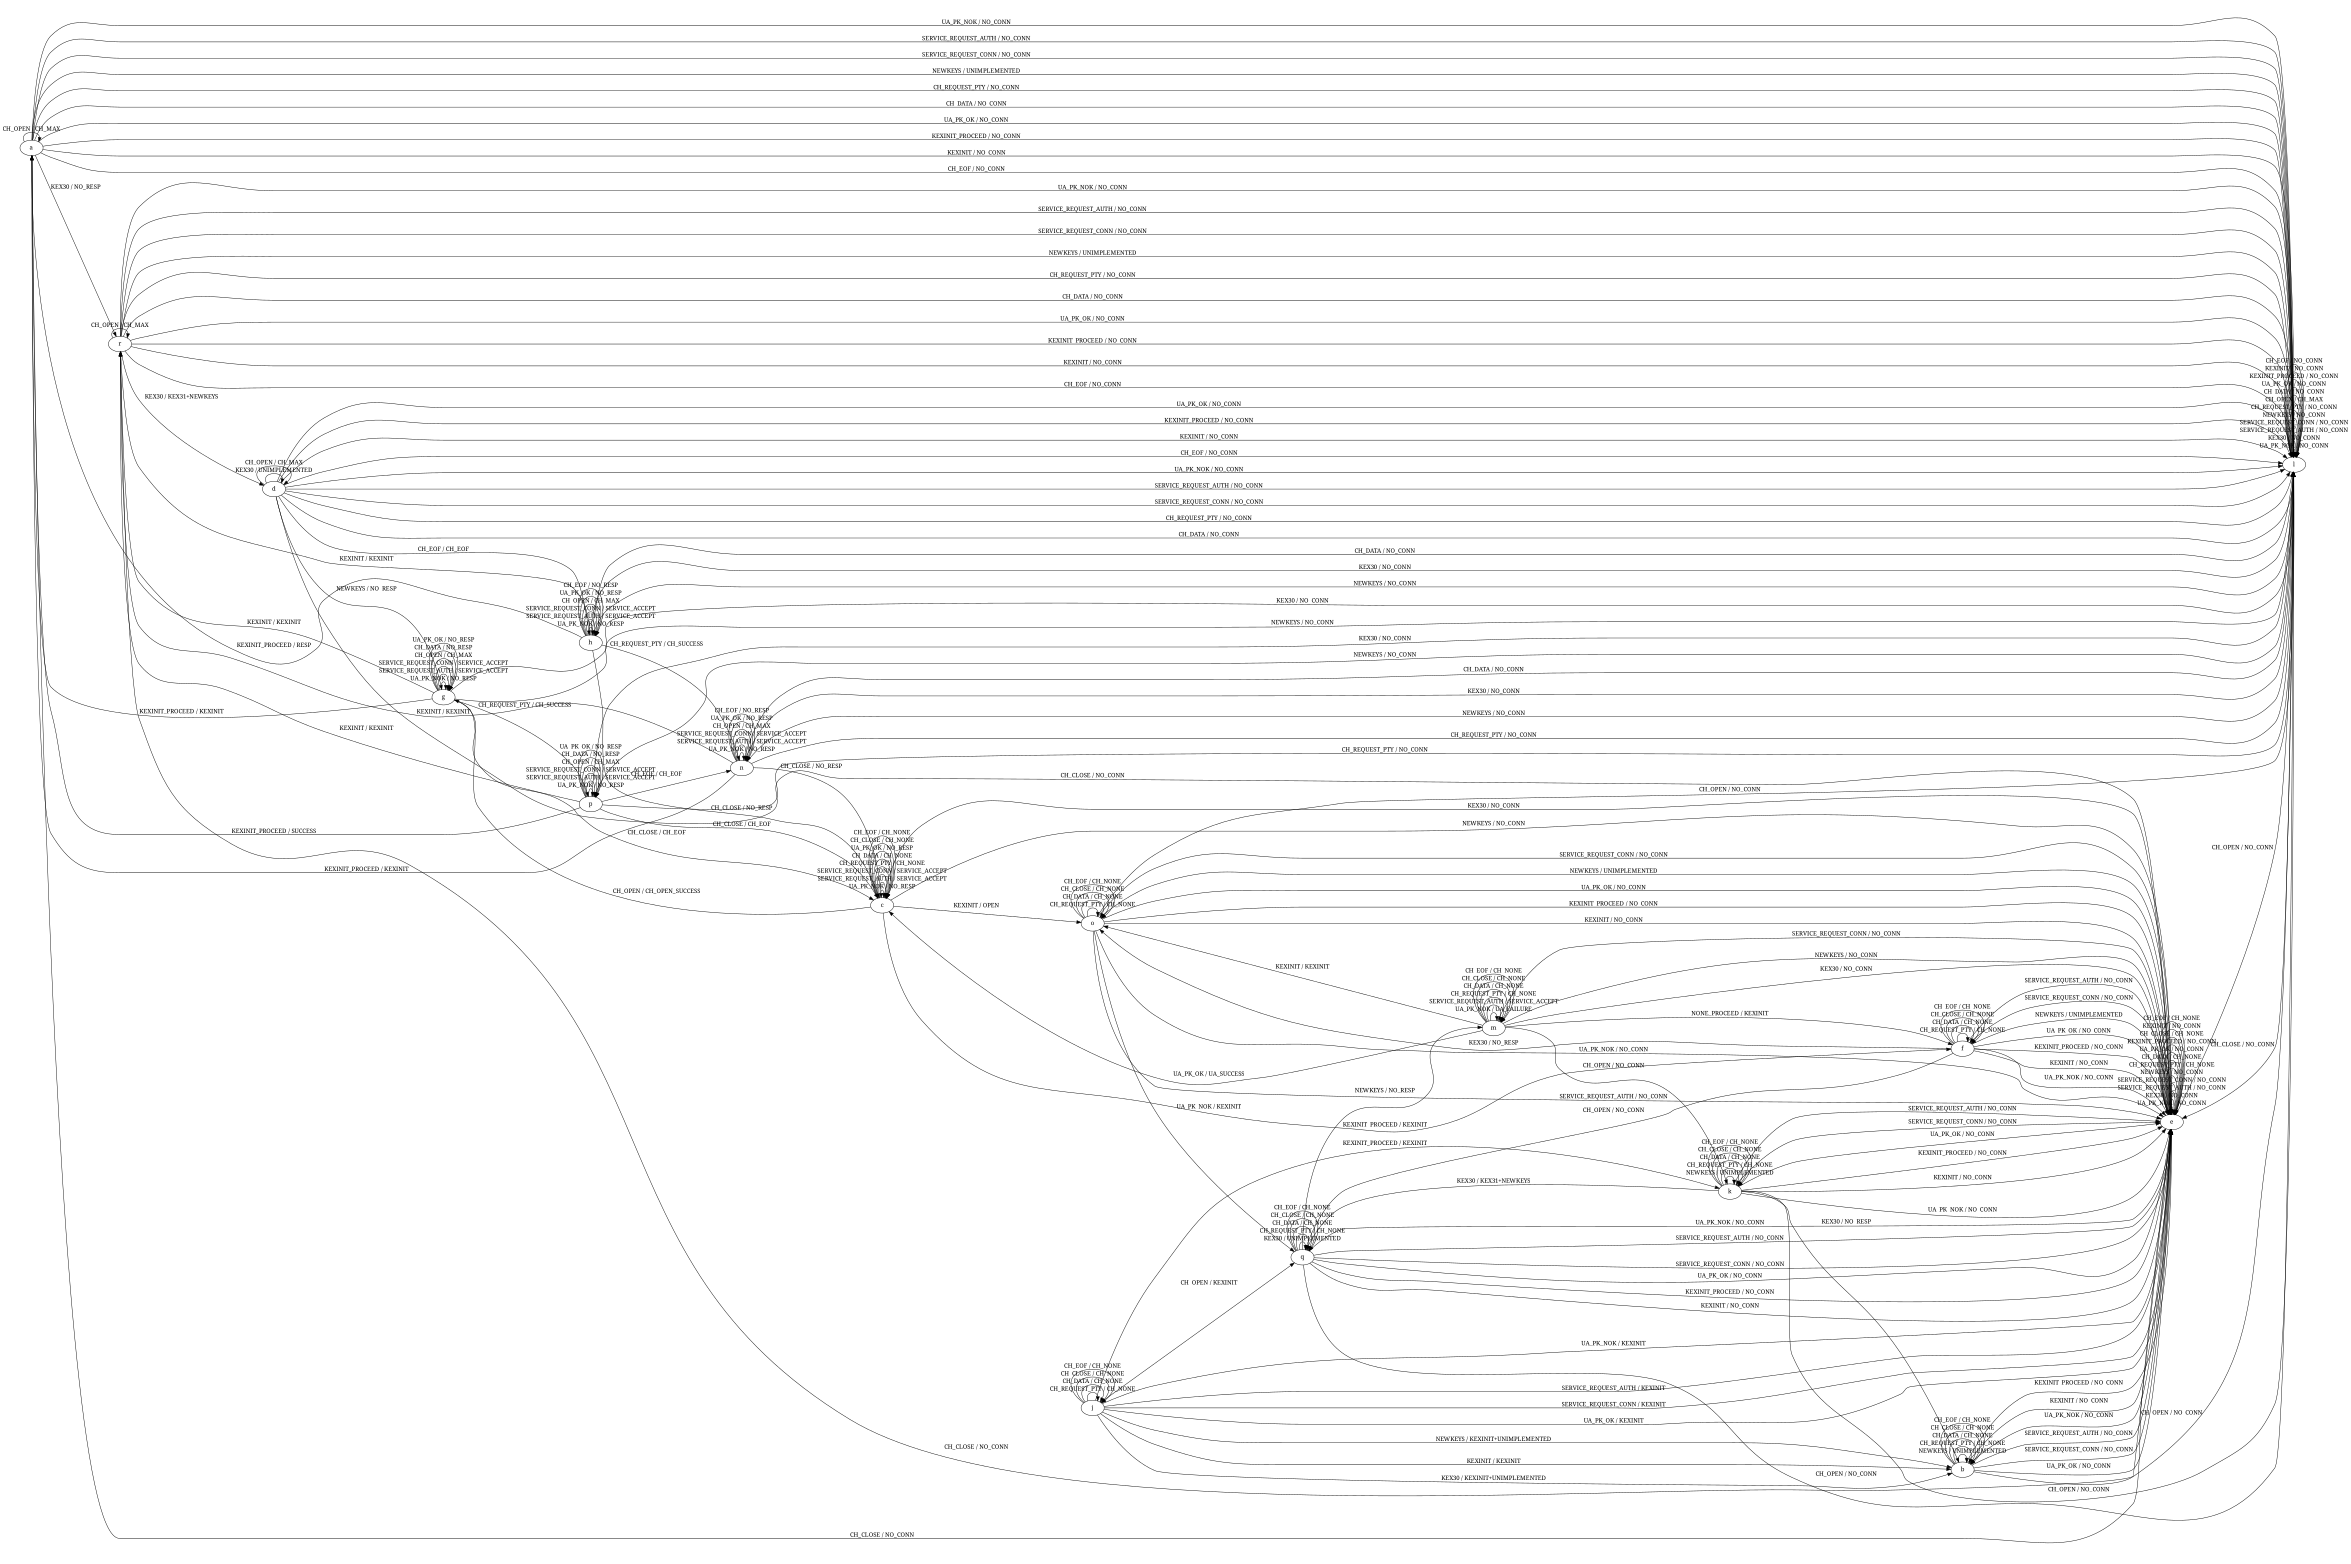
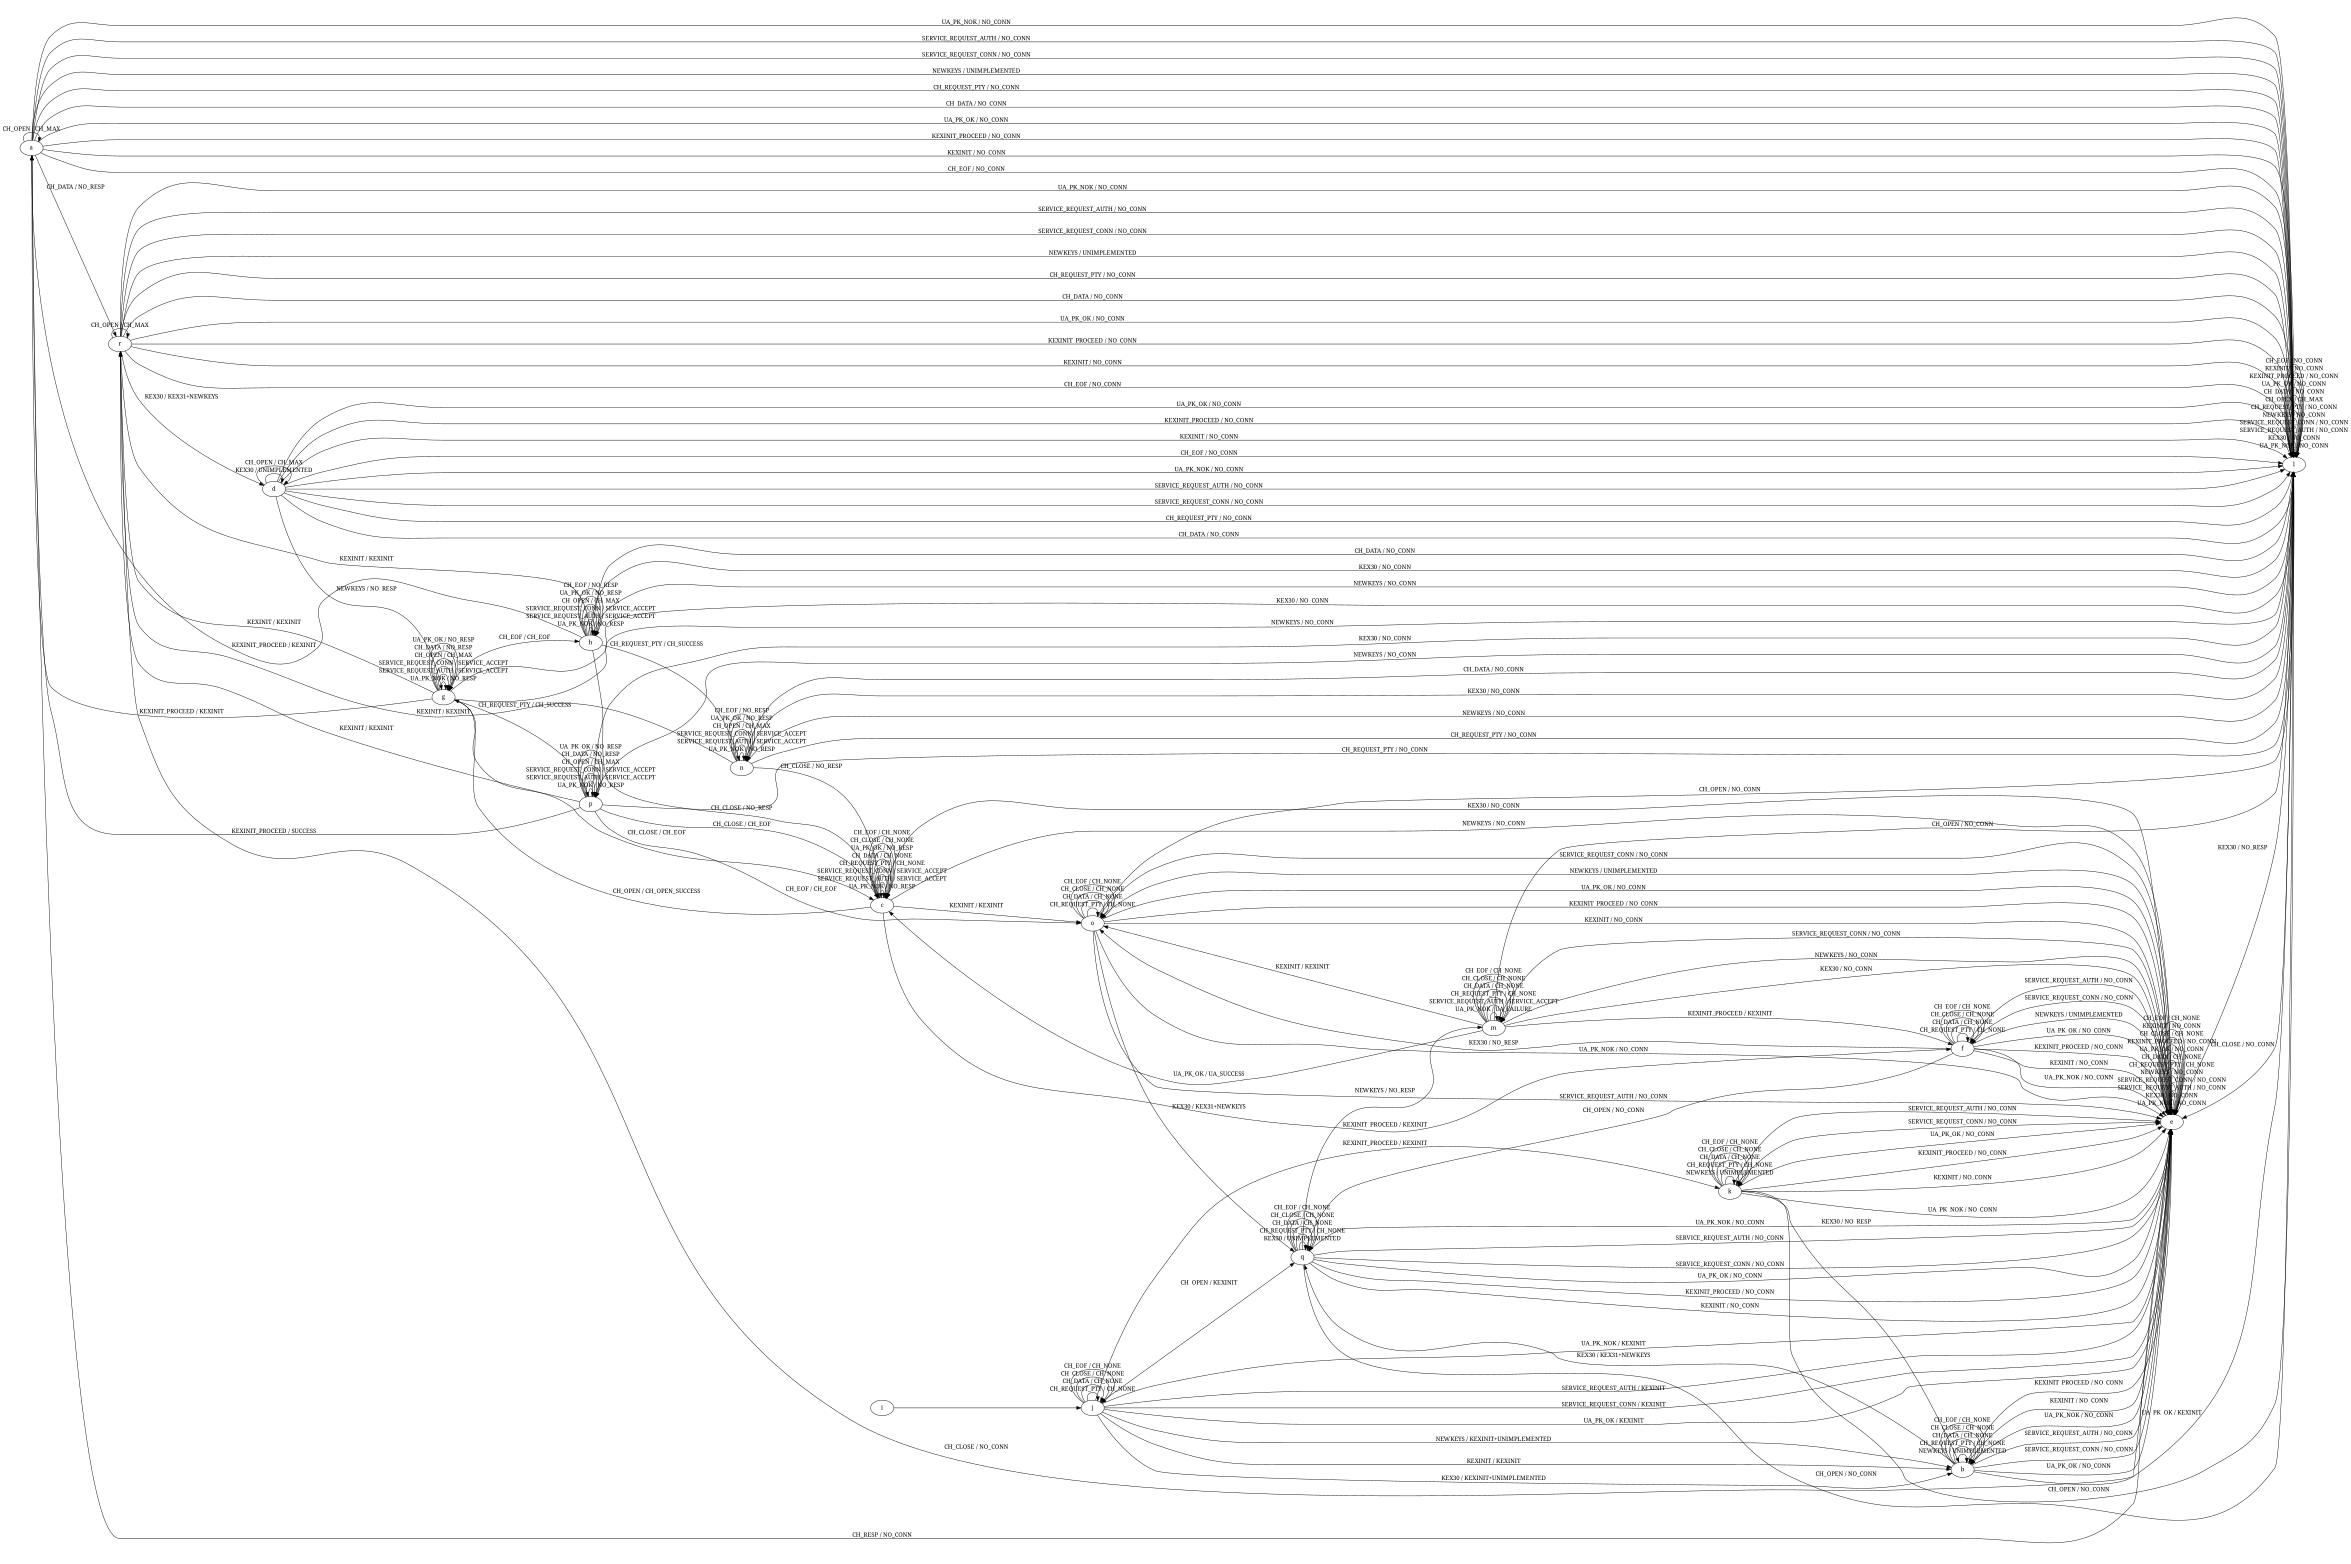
(76, 187) -> (76, 187)
(447, 553) -> (503, 647)
(274, 646) -> (274, 646)
(1269, 781) -> none
(664, 787) -> (812, 906)
(2243, 848) -> (2243, 848)
(66, 854) -> none
(976, 906) -> (976, 906)
(1730, 1014) -> (1730, 1014)
(1627, 1080) -> (1985, 829)
(1209, 1107) -> (1209, 1107)
(1503, 1185) -> (1621, 1365)
none -> (882, 1408)
(2172, 1413) -> (2172, 1413)
(882, 1535) -> (882, 1535)
